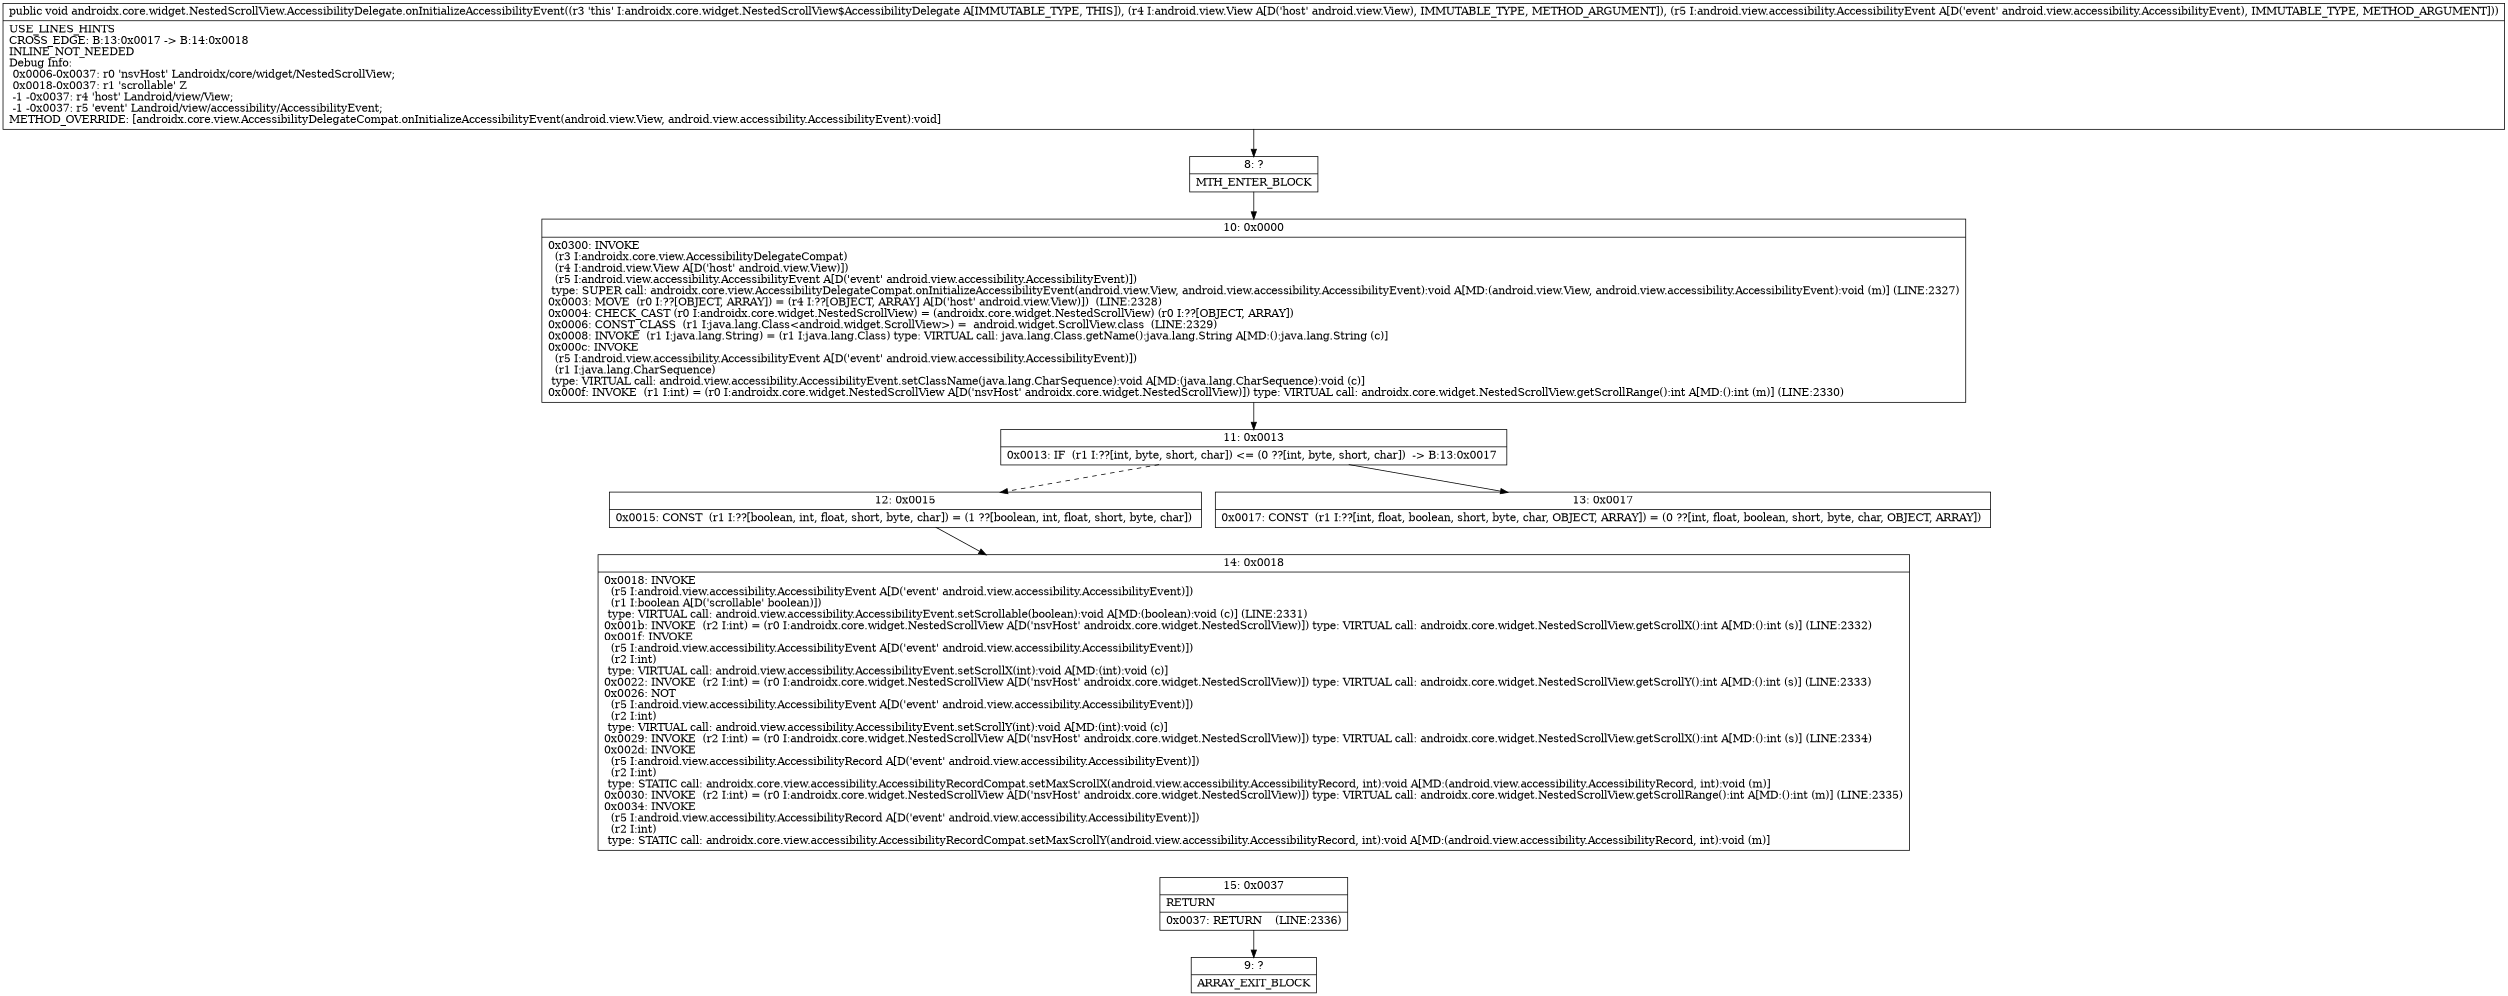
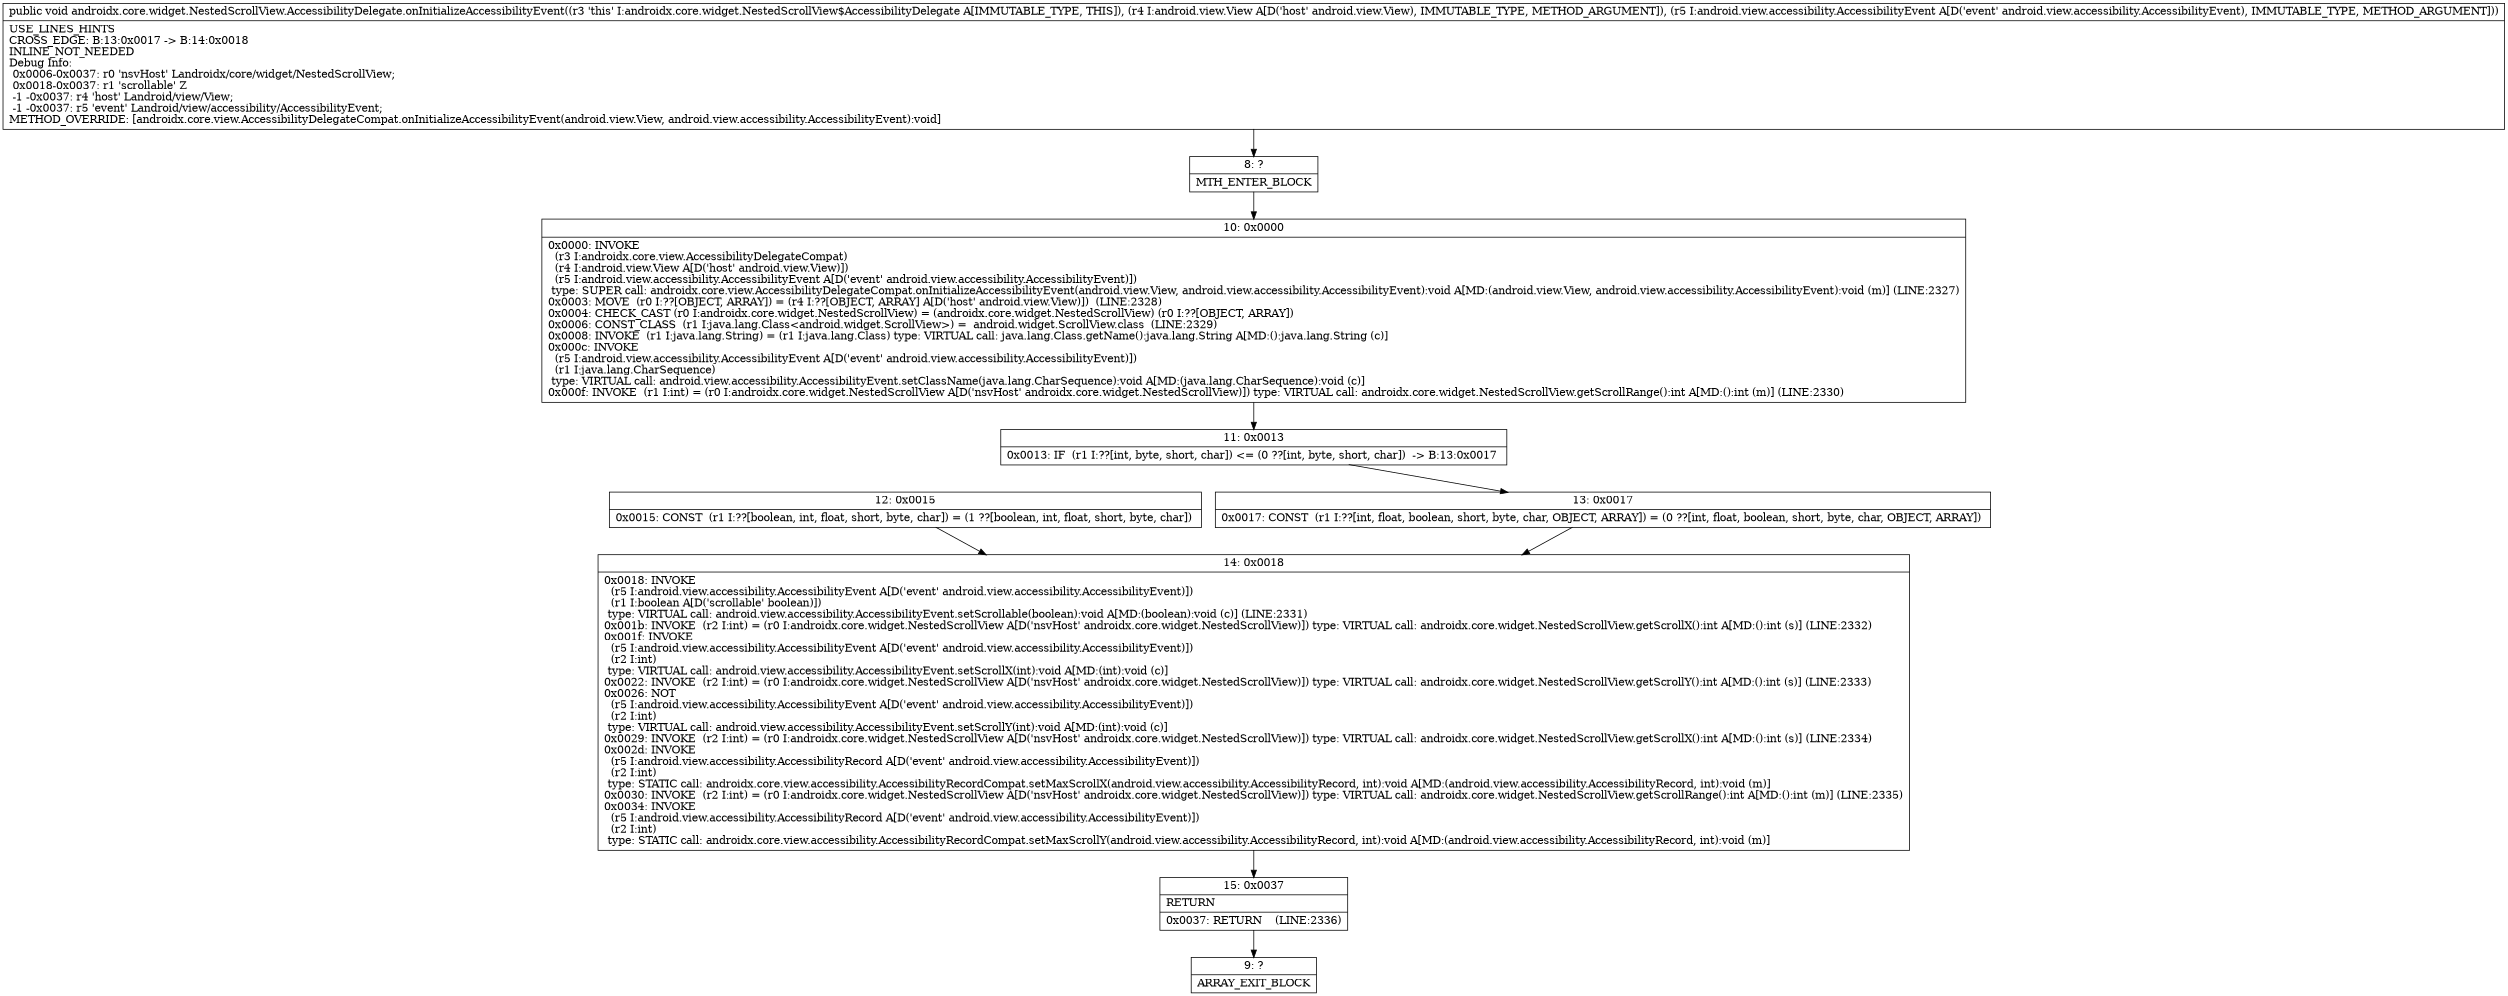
(597, 246) -> (597, 246)
(1083, 478) -> none
none -> (1551, 539)
none -> (1254, 860)
